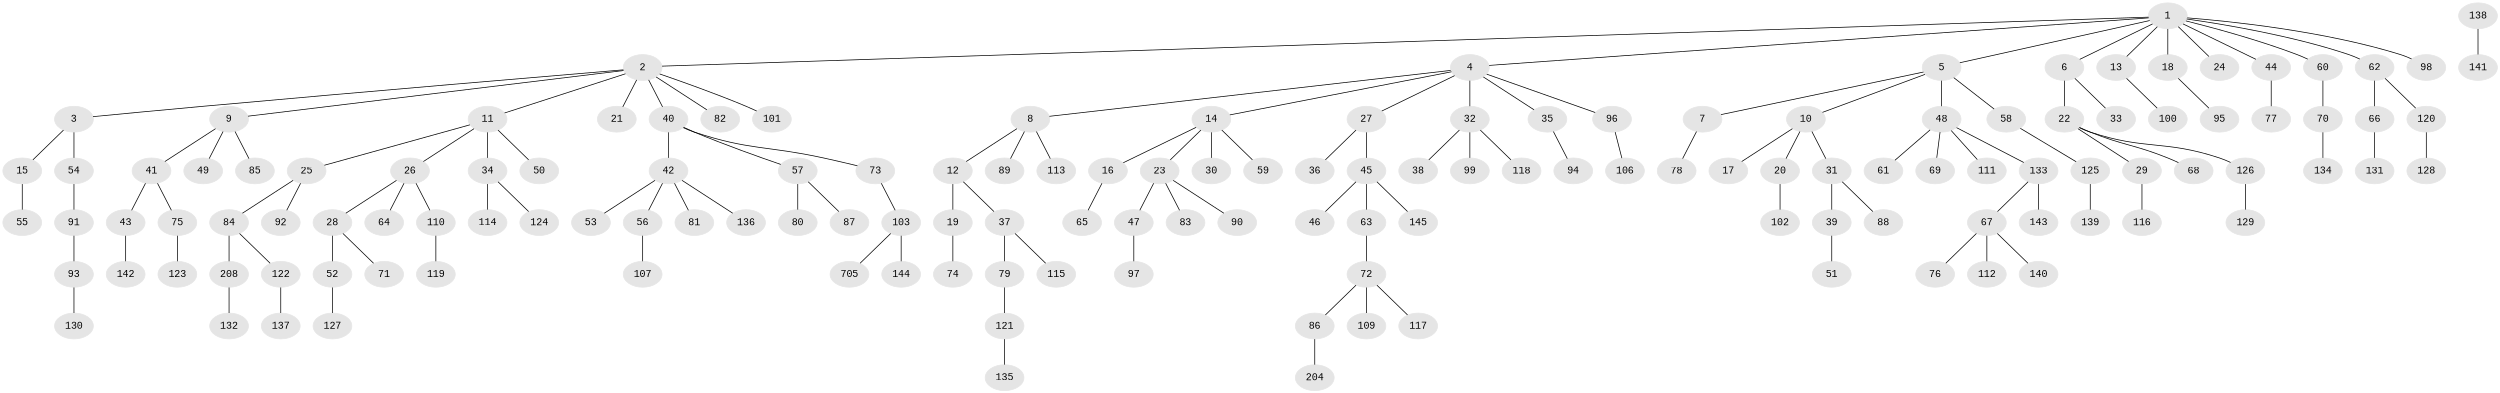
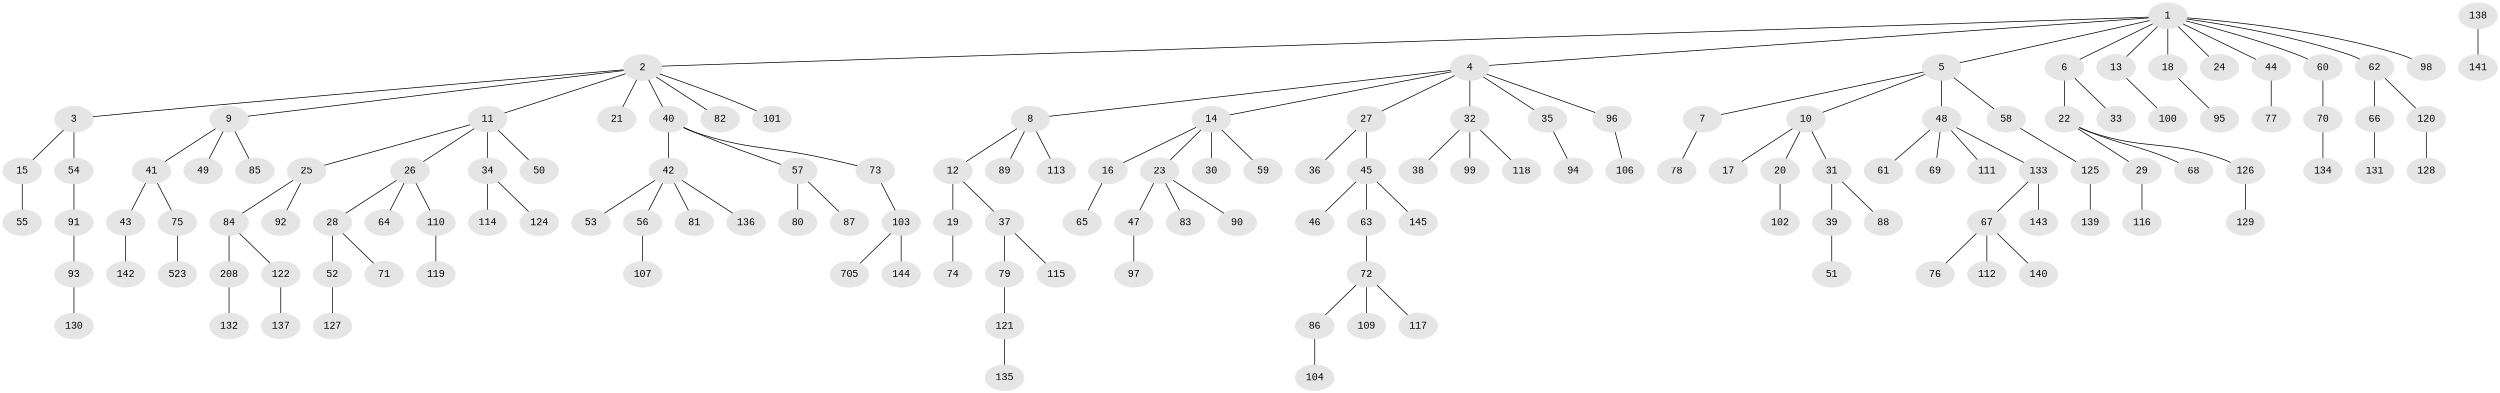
(177, 274) -> (177, 274)
(1315, 378) -> (1315, 378)
